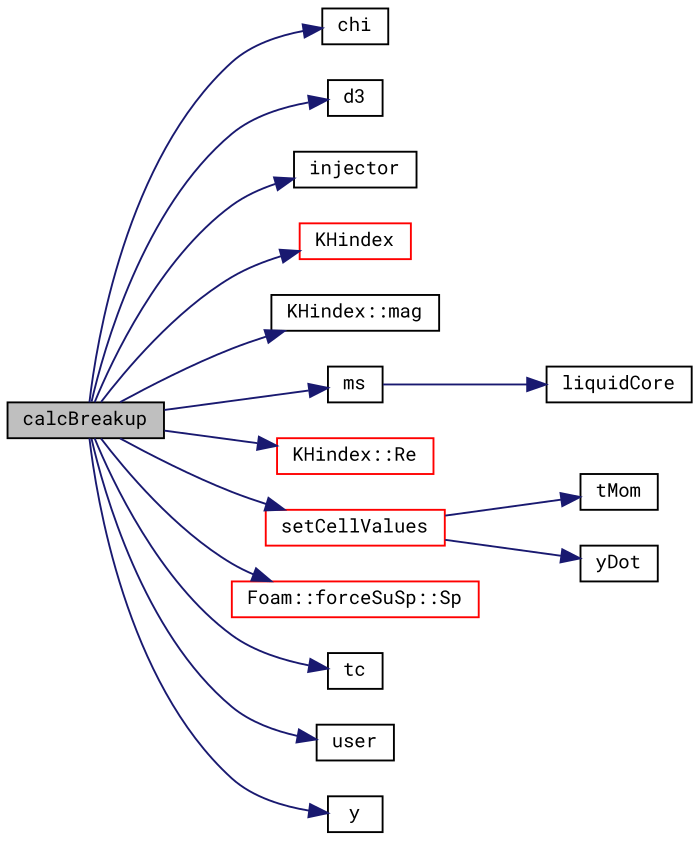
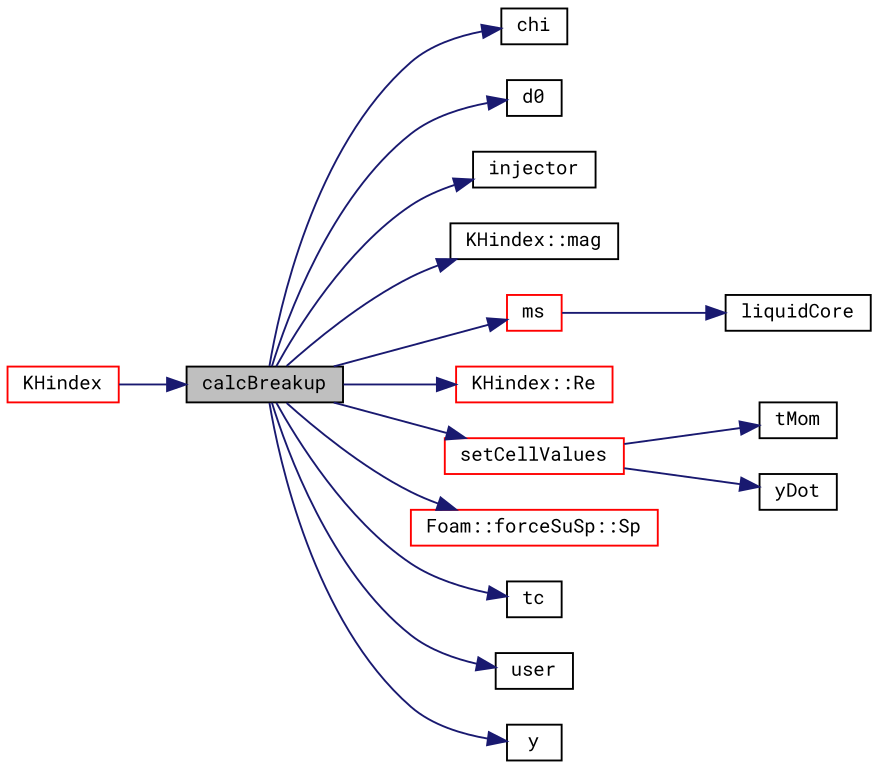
(355, 98) -> (534, 98)
(181, 315) -> (143, 384)
(355, 384) -> (534, 313)
